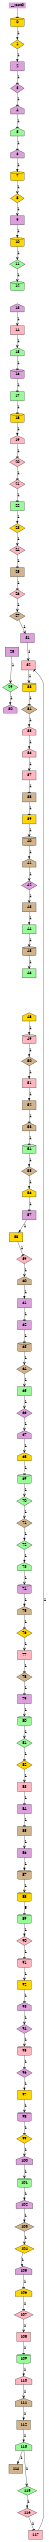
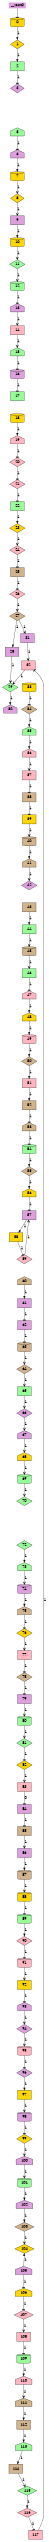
(17, 66) -> (17, 66)
(17, 110) -> none
none -> (17, 297)
(17, 407) -> none
none -> (15, 633)
(29, 675) -> (20, 676)
(29, 732) -> (29, 732)
(29, 895) -> none
none -> (29, 995)
(24, 1269) -> (27, 1239)
(24, 1467) -> (24, 1467)
(24, 1523) -> none
(26, 1798) -> (26, 1798)
(26, 1908) -> (26, 1908)
(22, 2259) -> (24, 2261)
(24, 2315) -> (24, 2315)
(25, 2467) -> (21, 2479)
